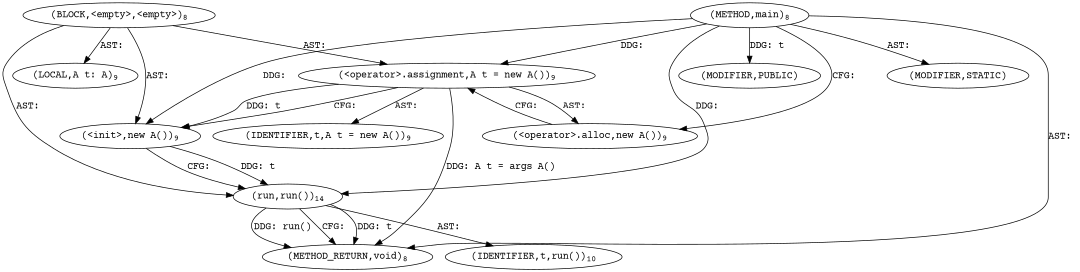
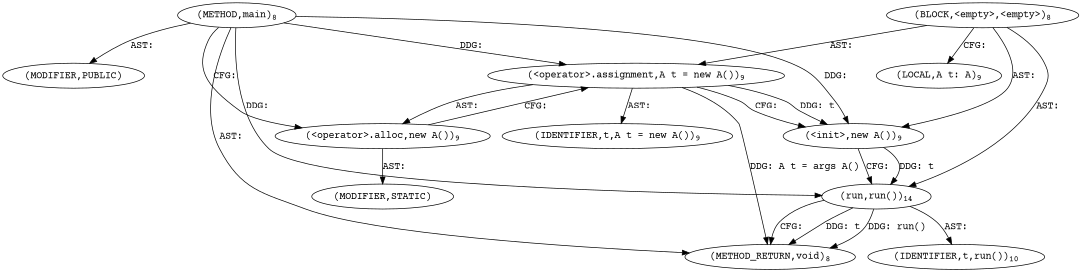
(857, 41) -> (383, 163)
(115, 45) -> (978, 45)
(767, 45) -> (145, 45)
